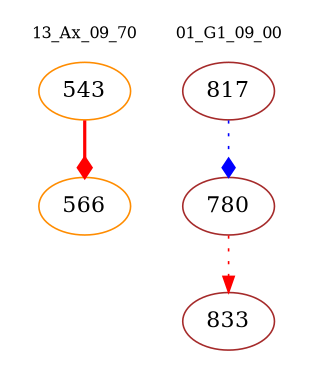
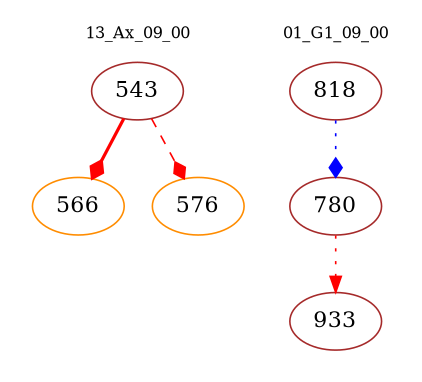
(85, 34) -> (138, 34)
(85, 91) -> (137, 91)
(229, 91) -> (336, 91)
none -> (198, 206)
(229, 321) -> (336, 321)
